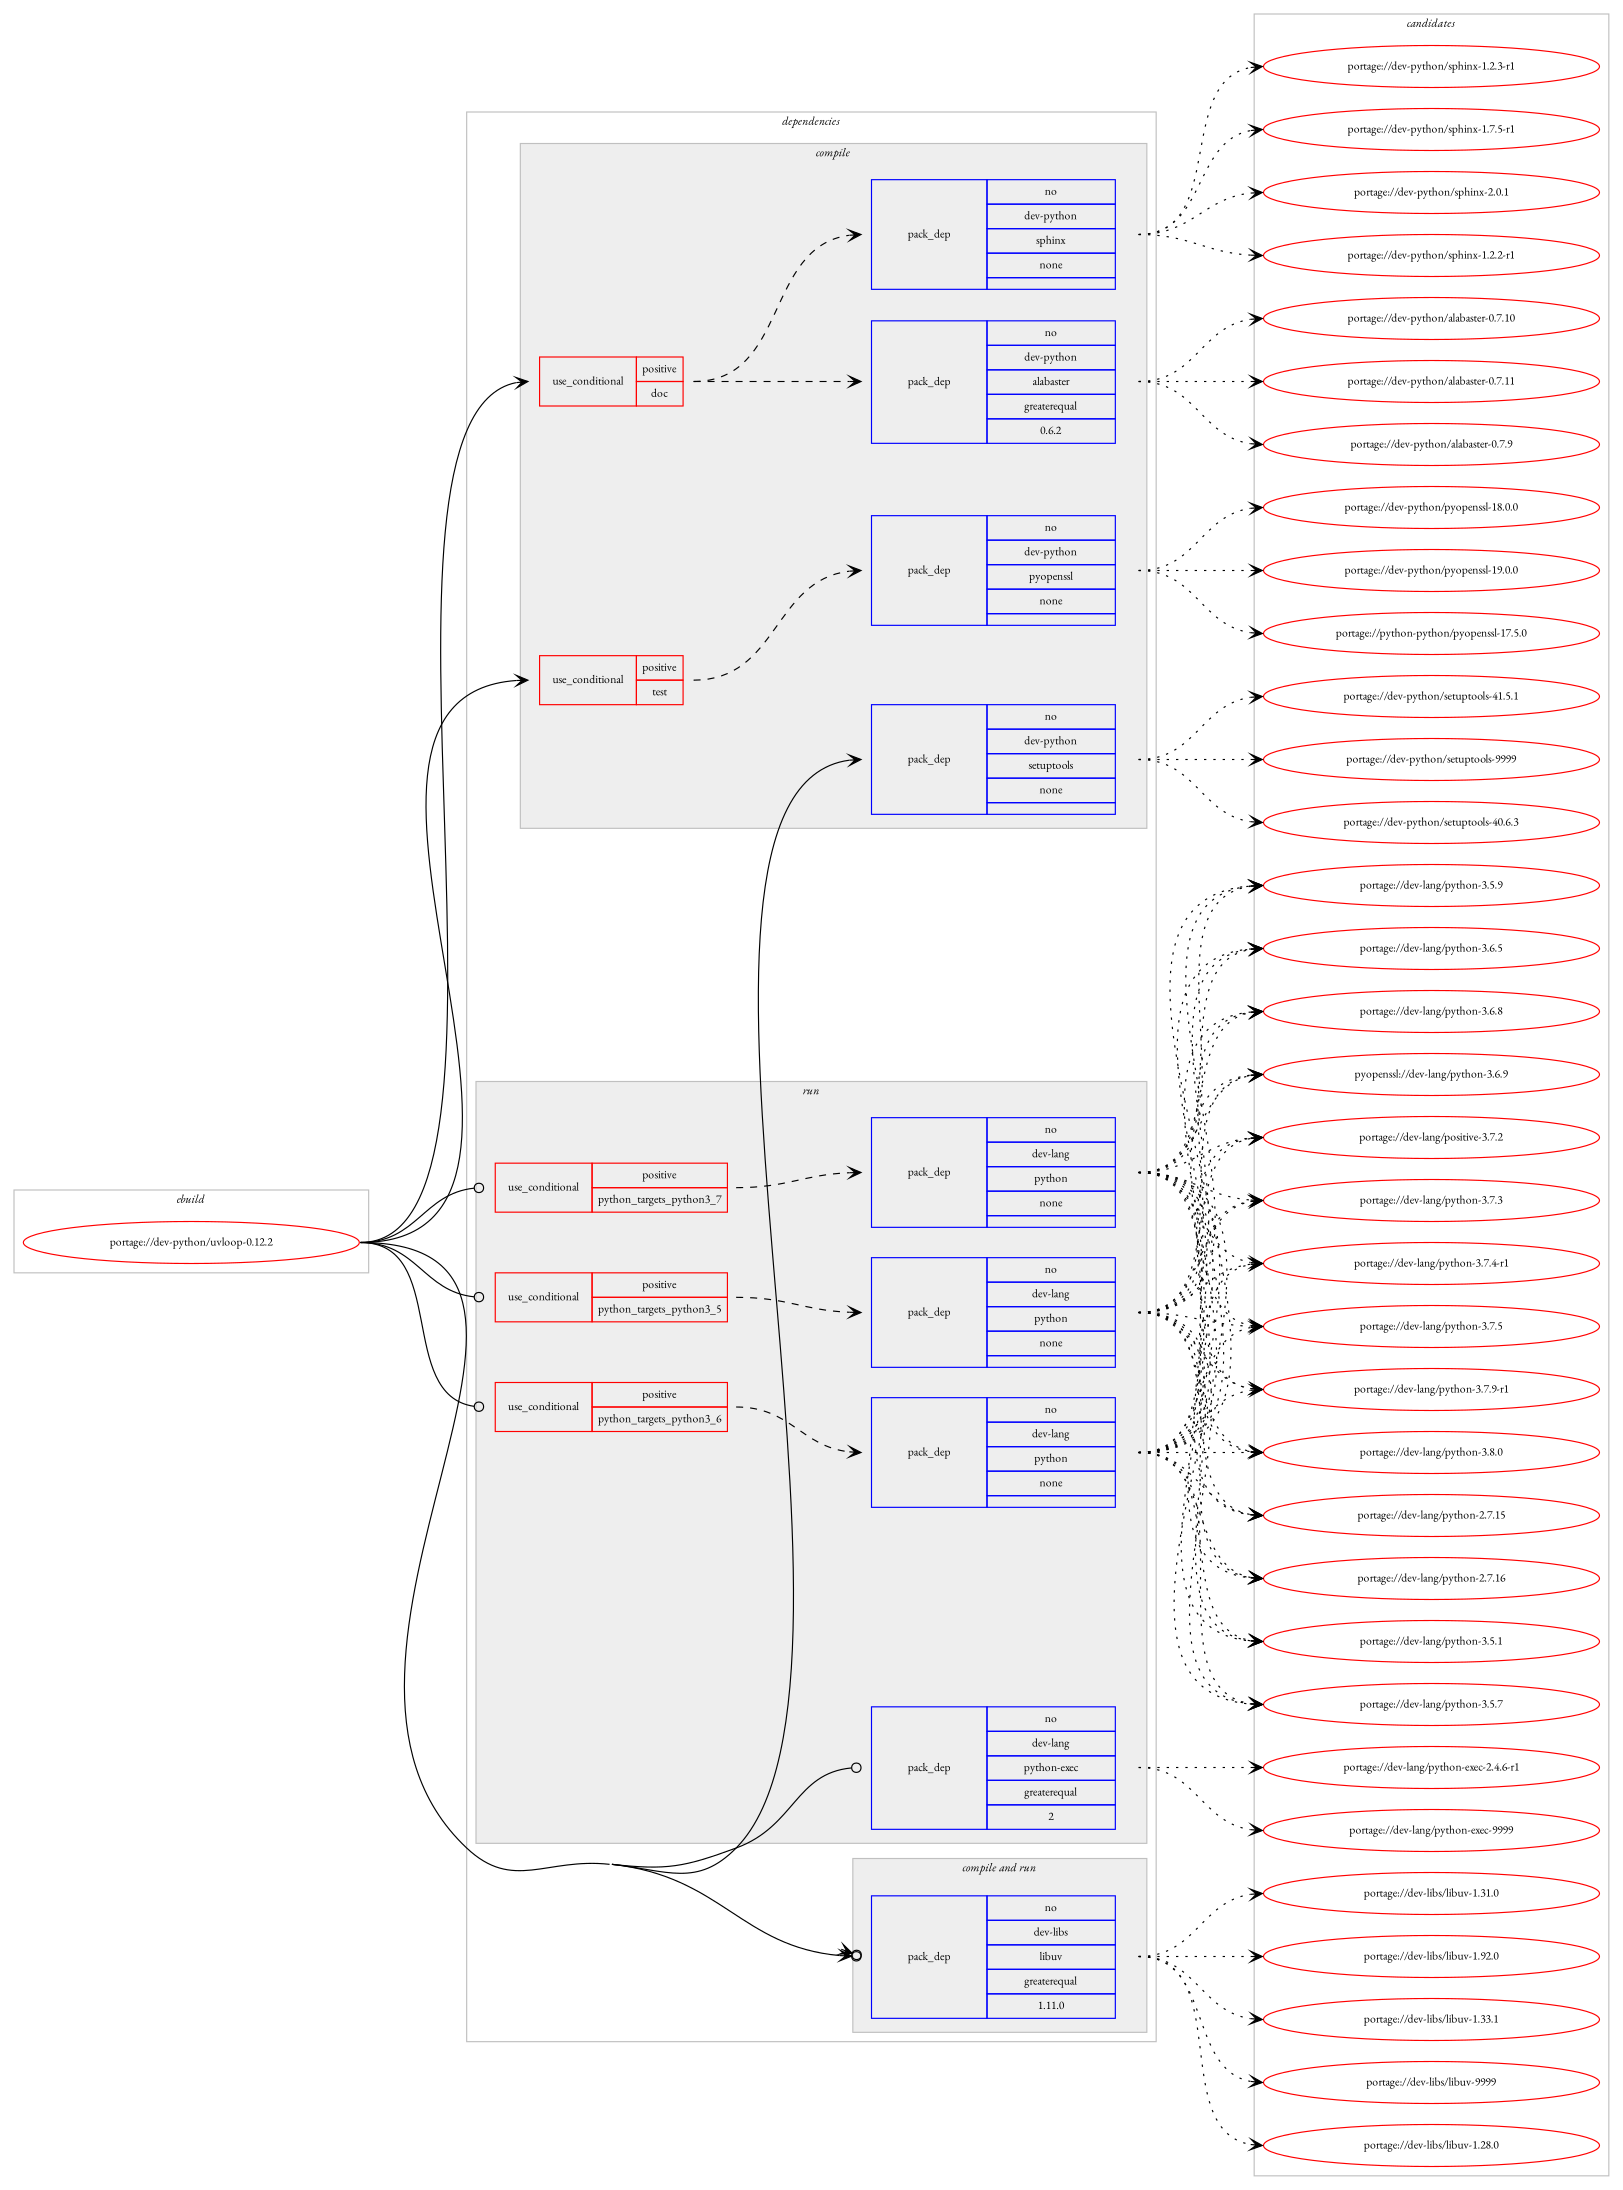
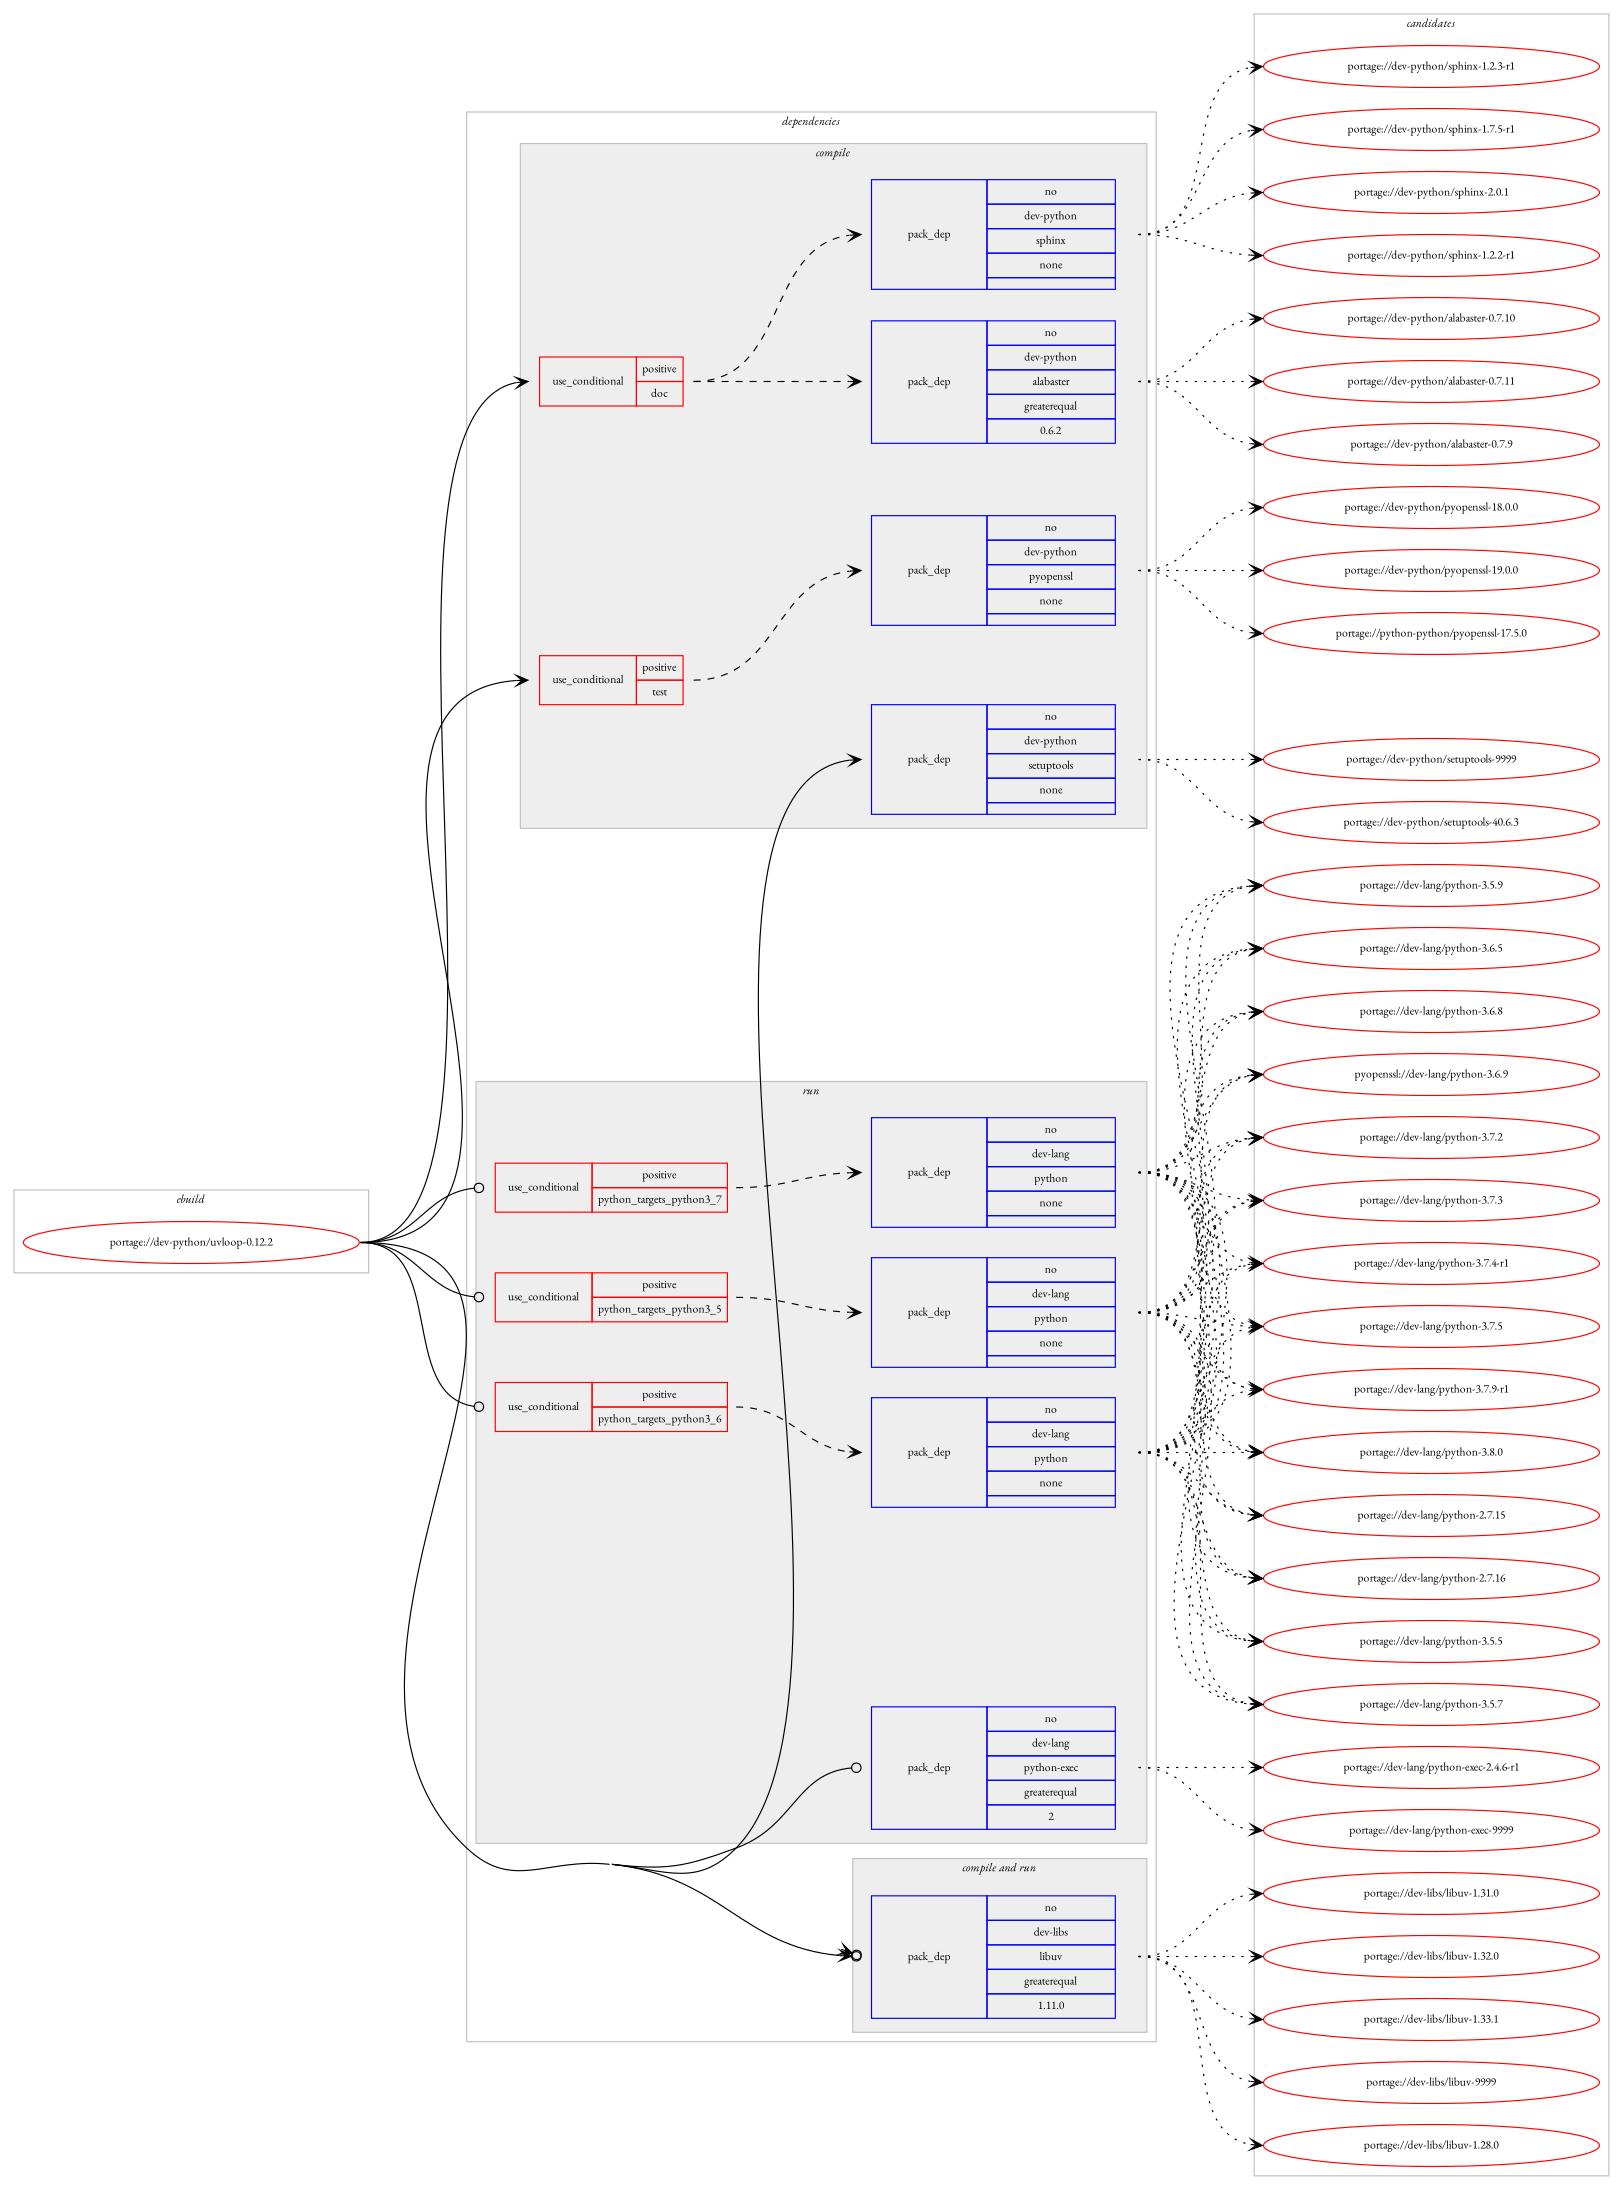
(1432, 696) -> none
(1432, 1138) -> (1432, 1138)
(1432, 1642) -> (1432, 1642)
(1432, 1957) -> (1432, 1957)
